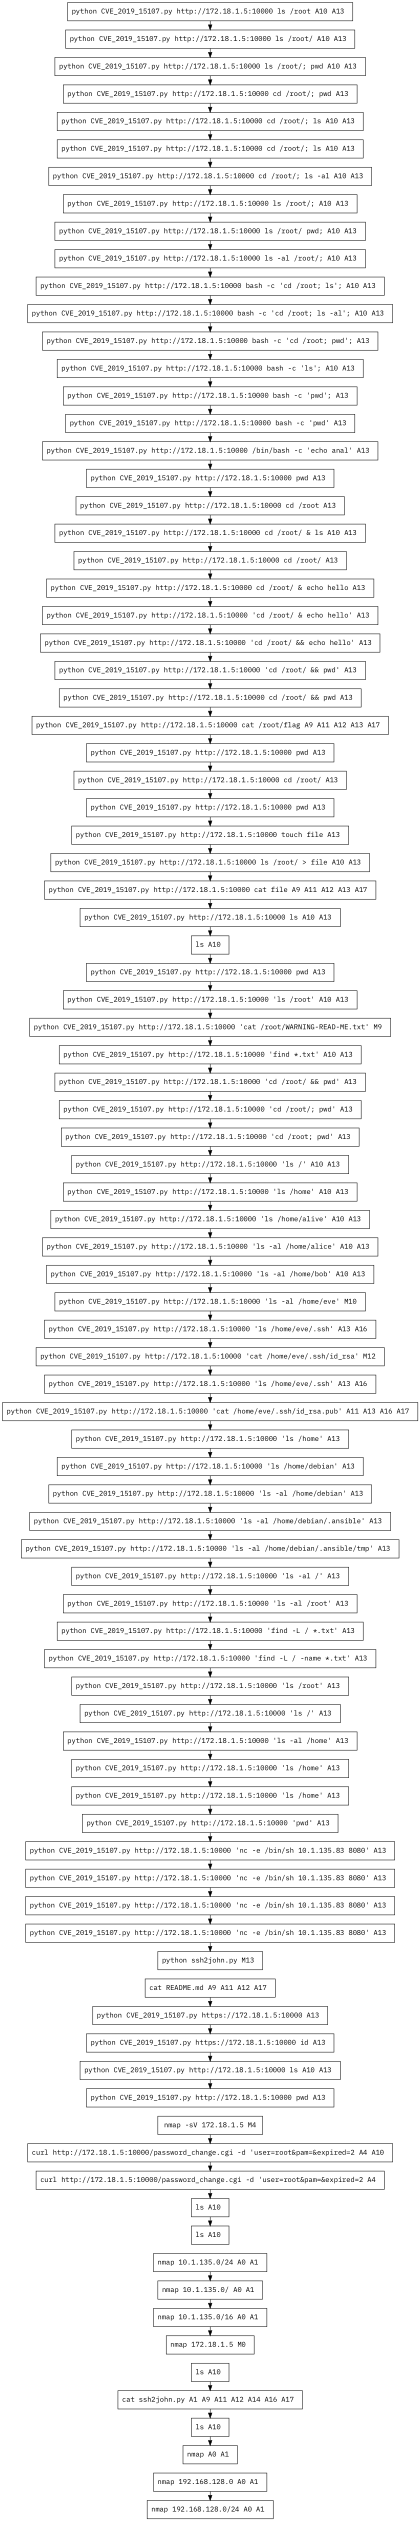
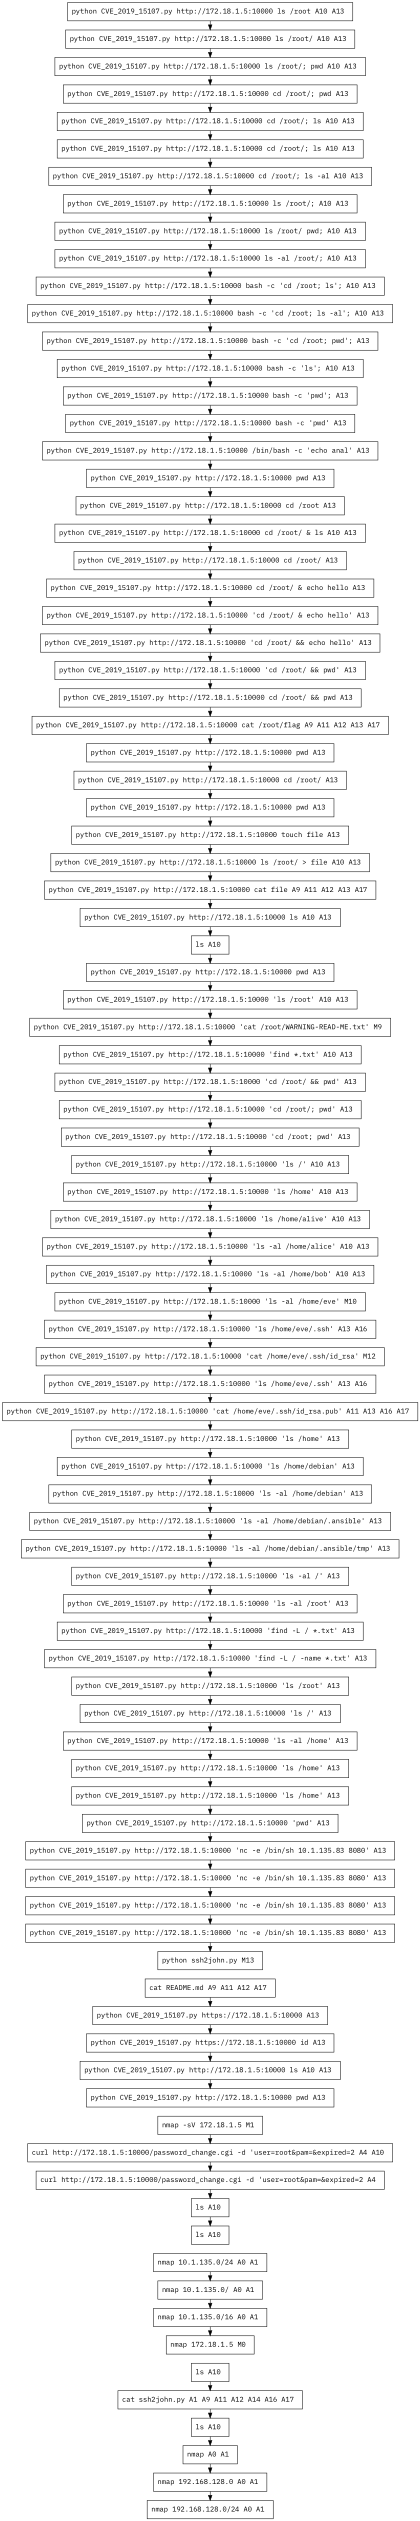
(210, 2125) -> (210, 2125)
none -> (210, 2466)
